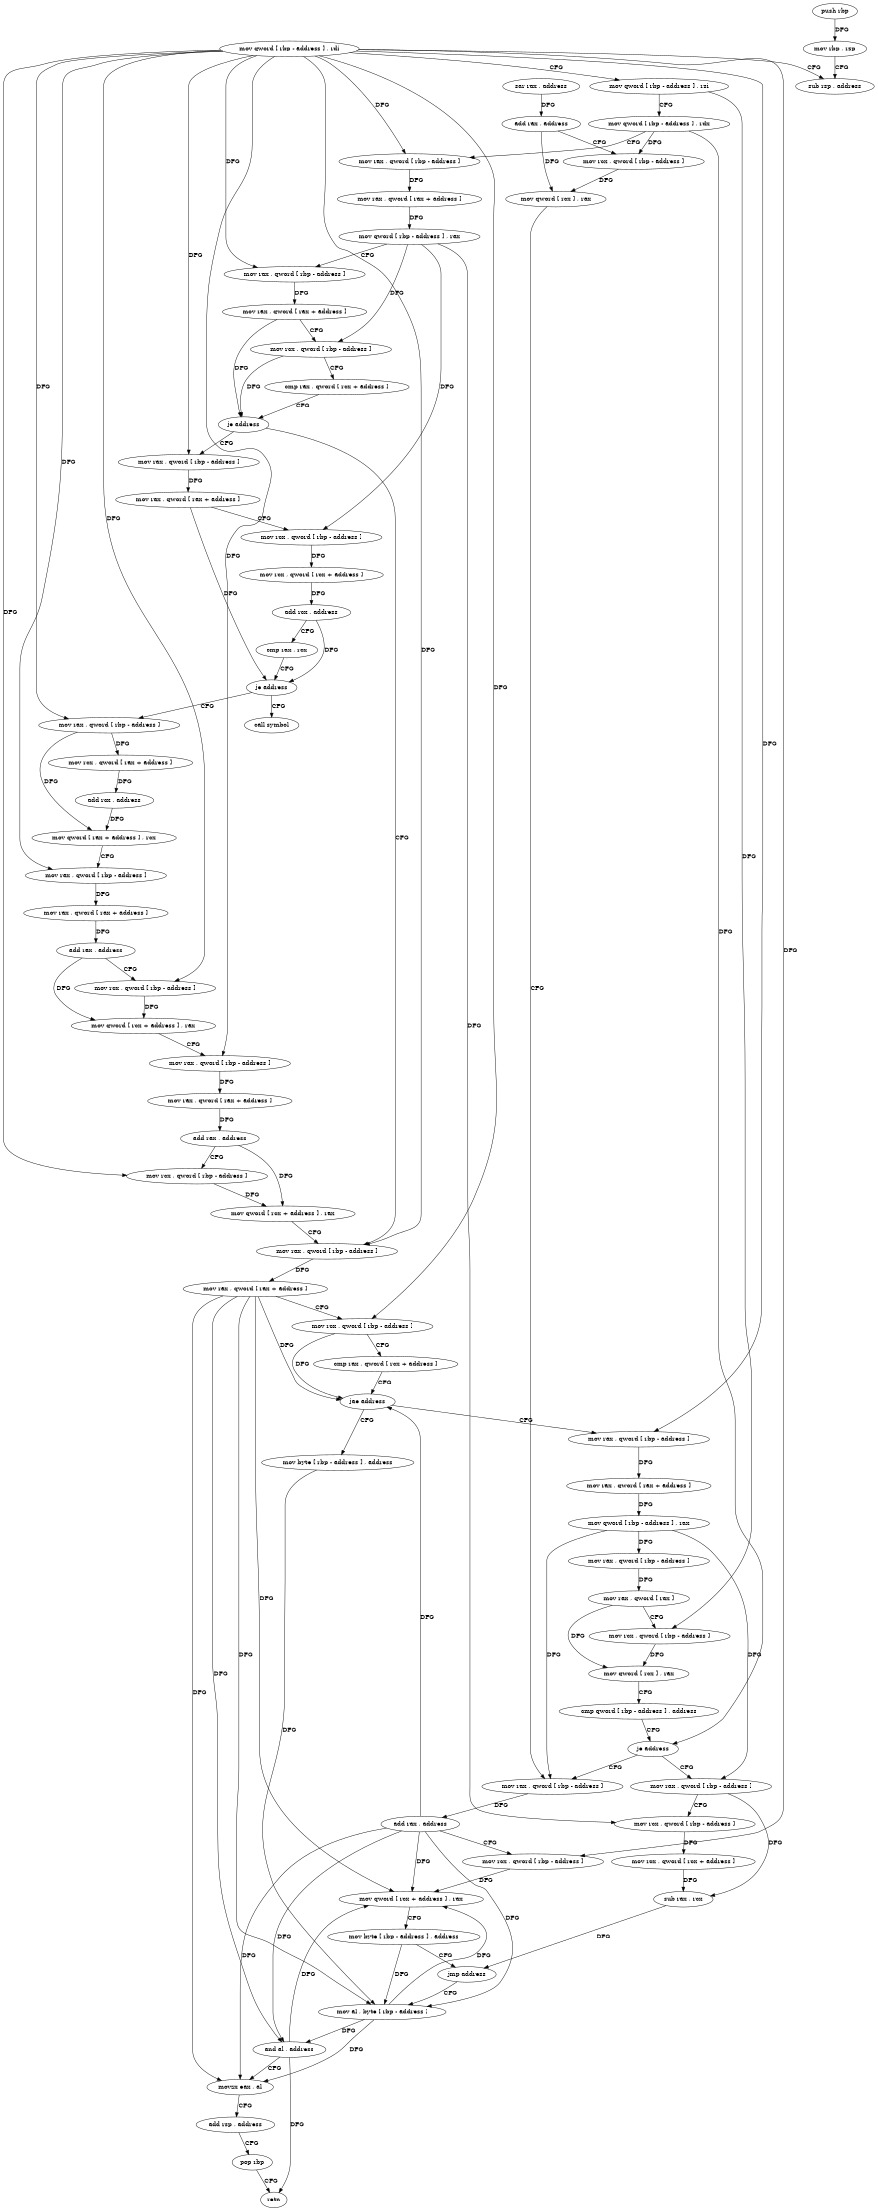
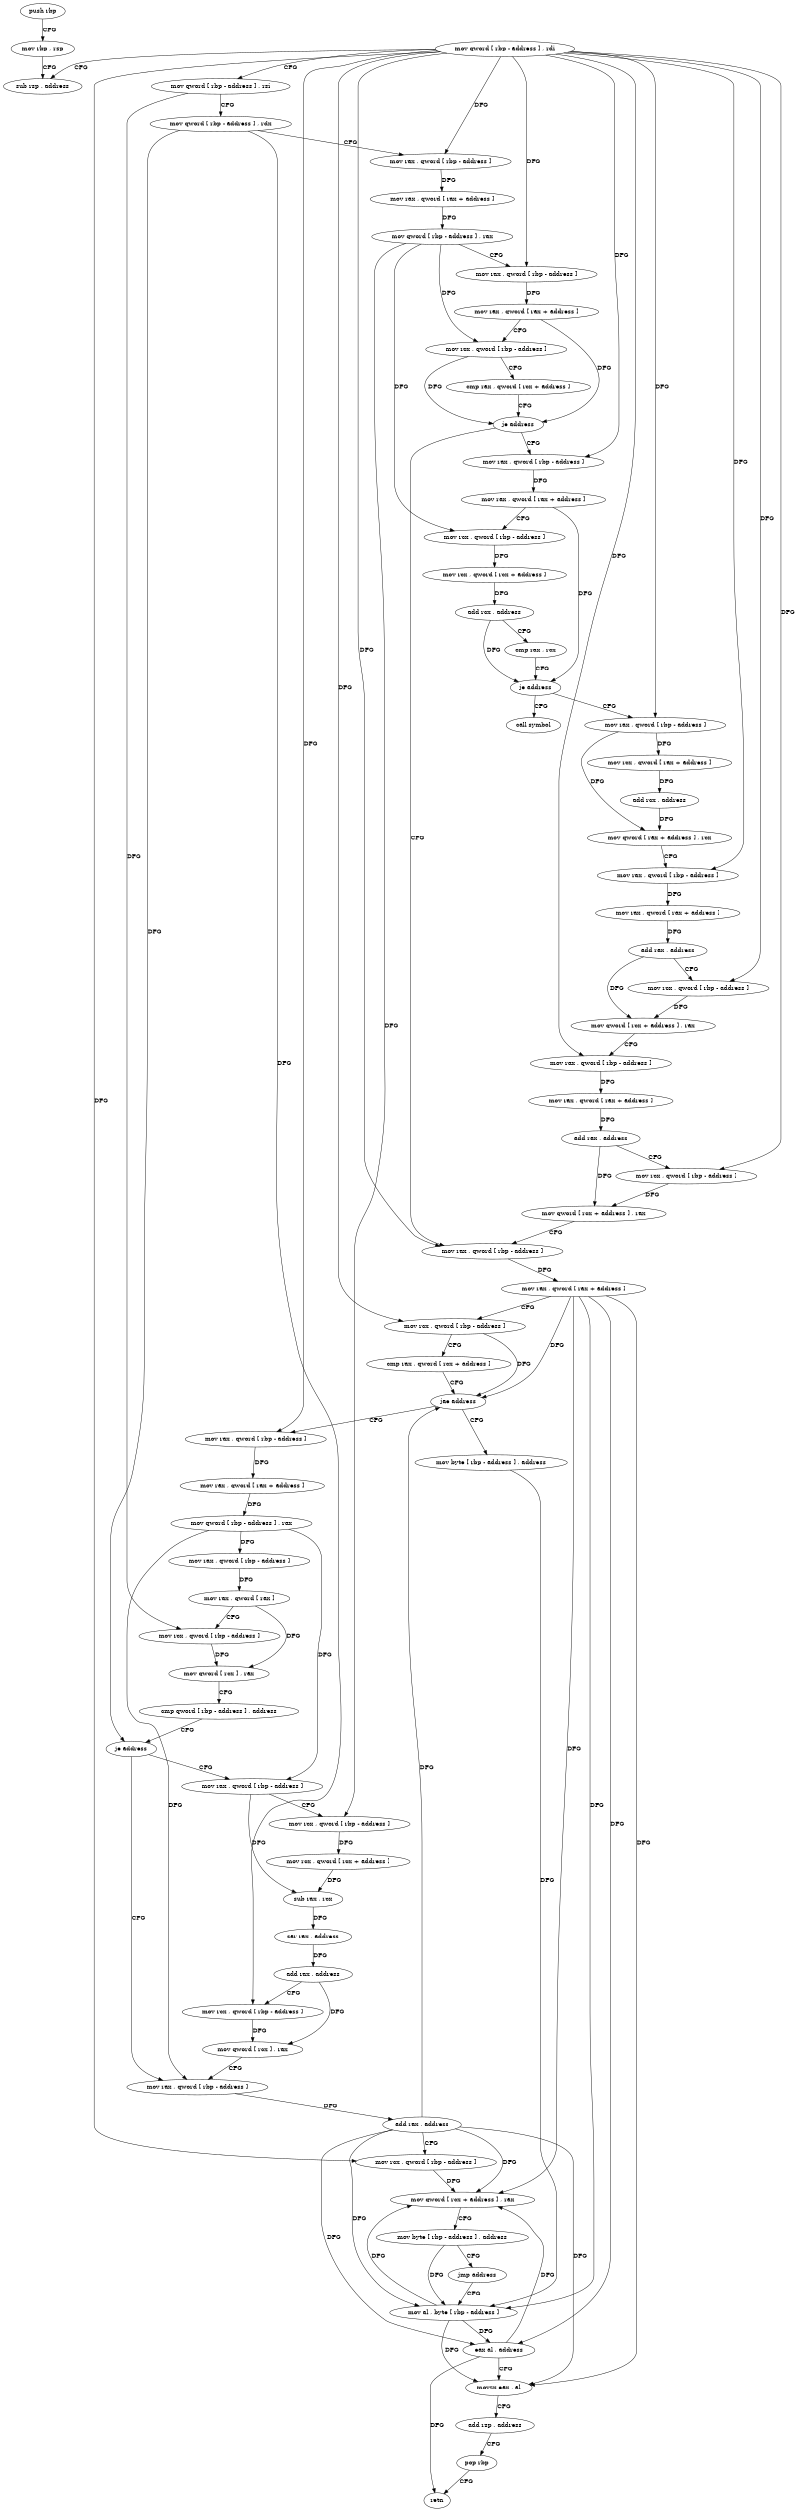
(842, 30) -> (50, 30)
(577, 1936) -> (313, 1916)
(289, 2050) -> (499, 2350)
